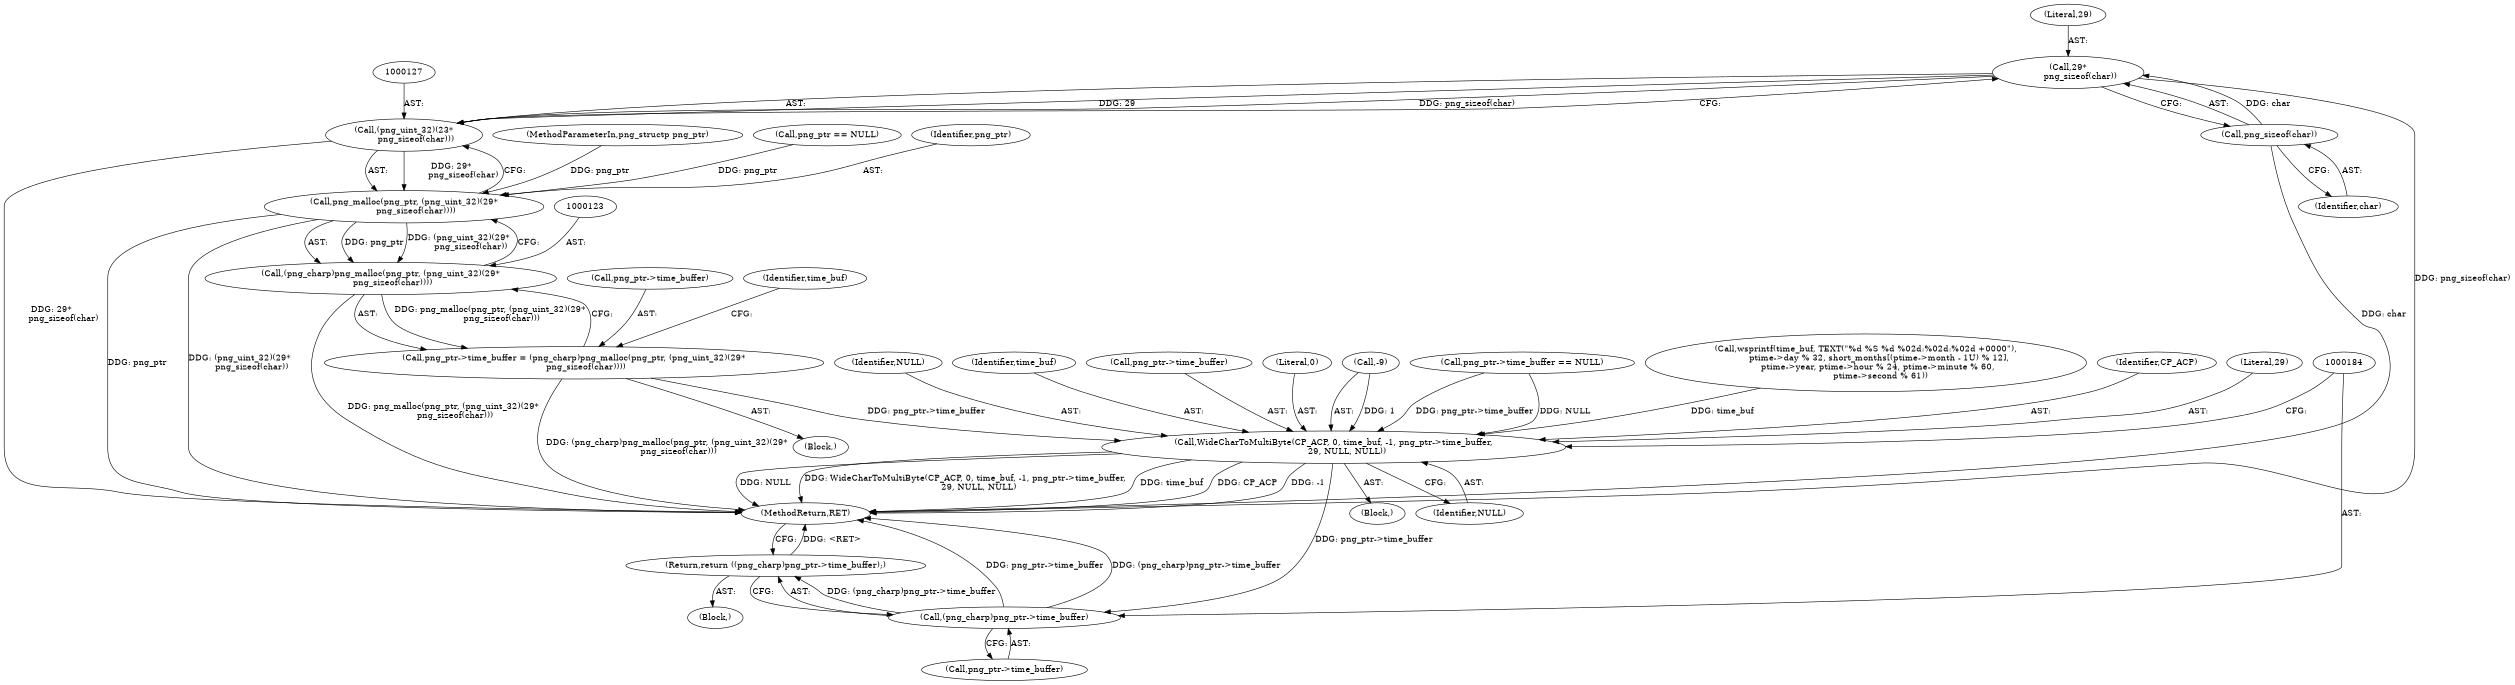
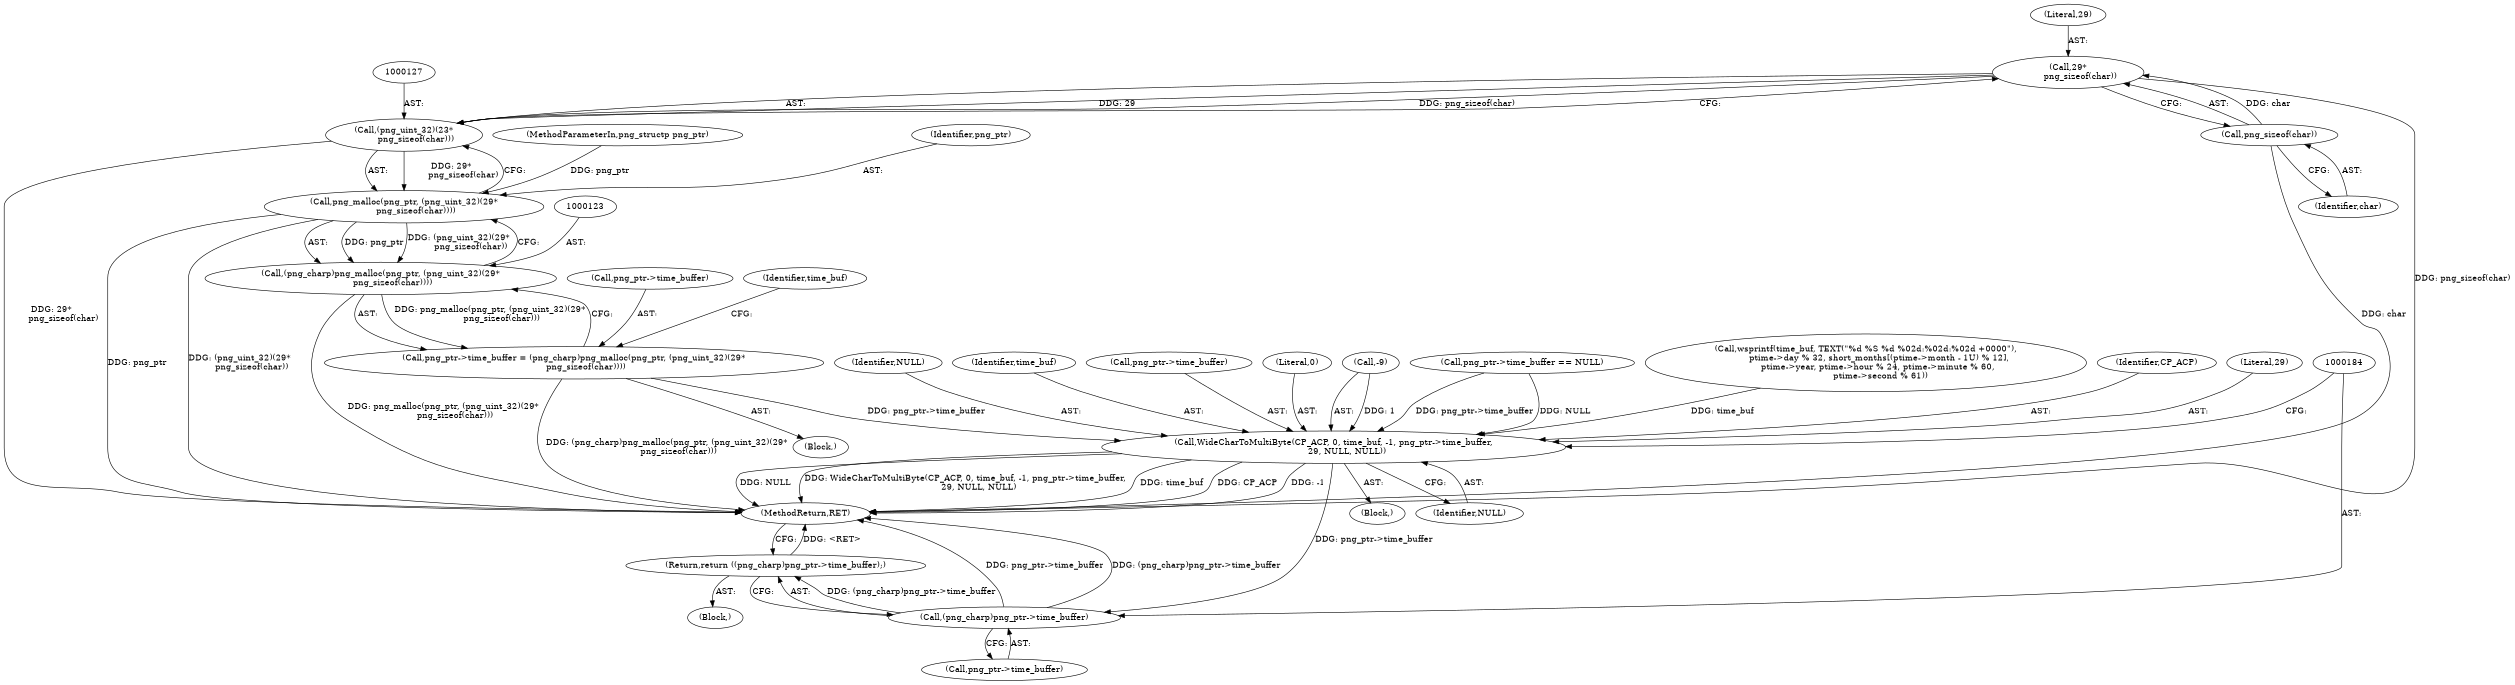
(827, 135) -> none
